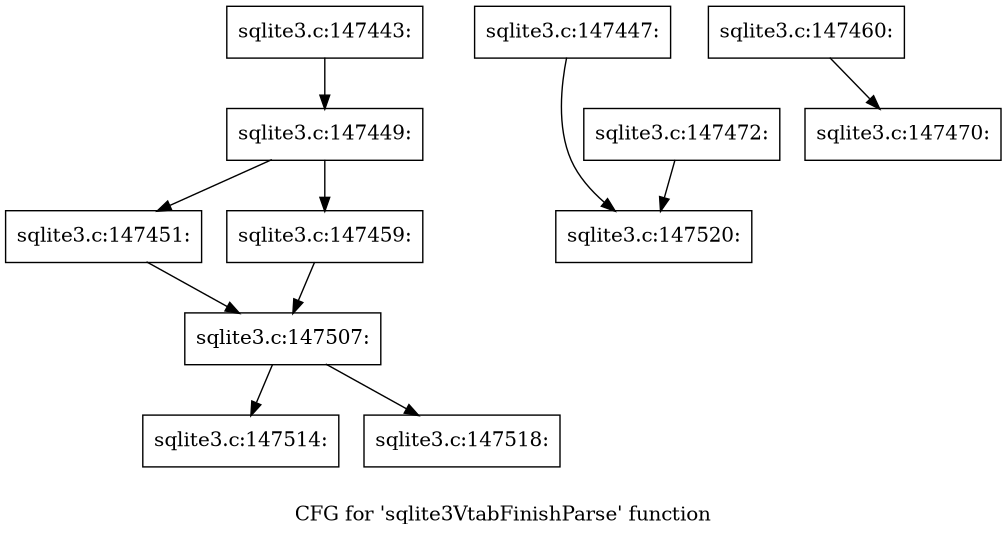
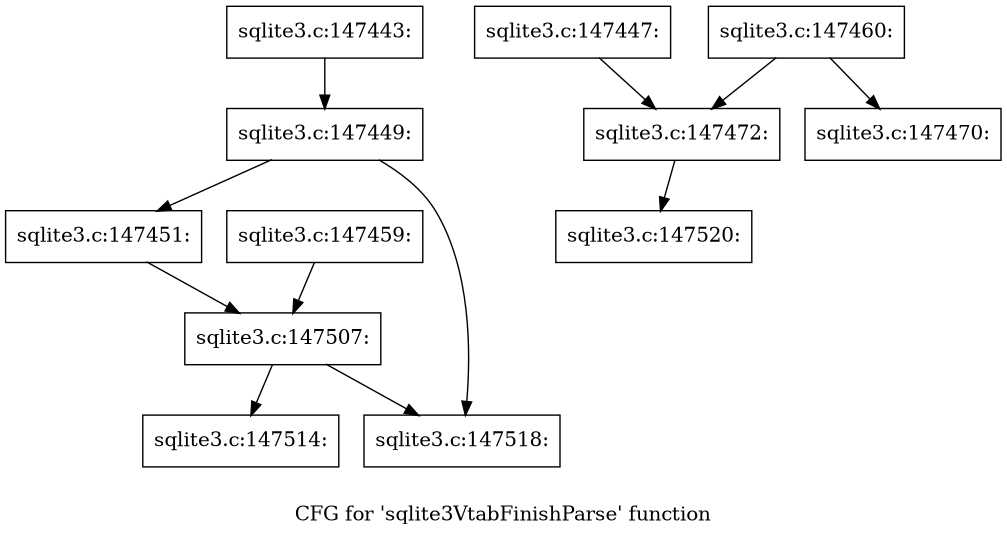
none -> (749, 79)
(564, 136) -> (622, 79)
(325, 179) -> (458, 266)
